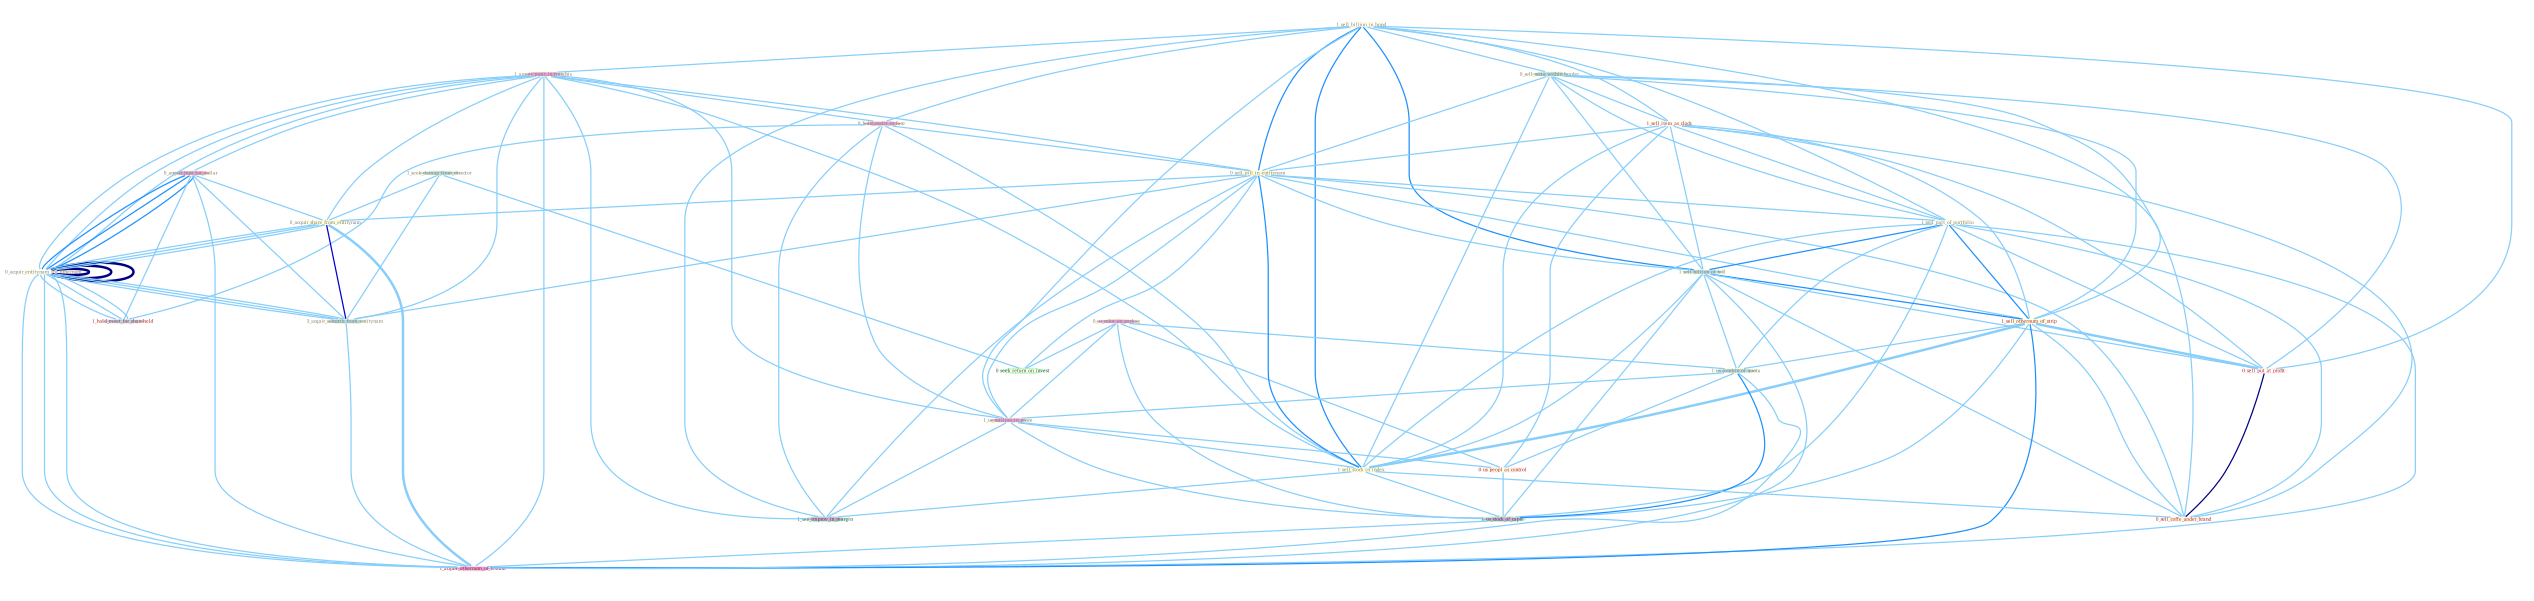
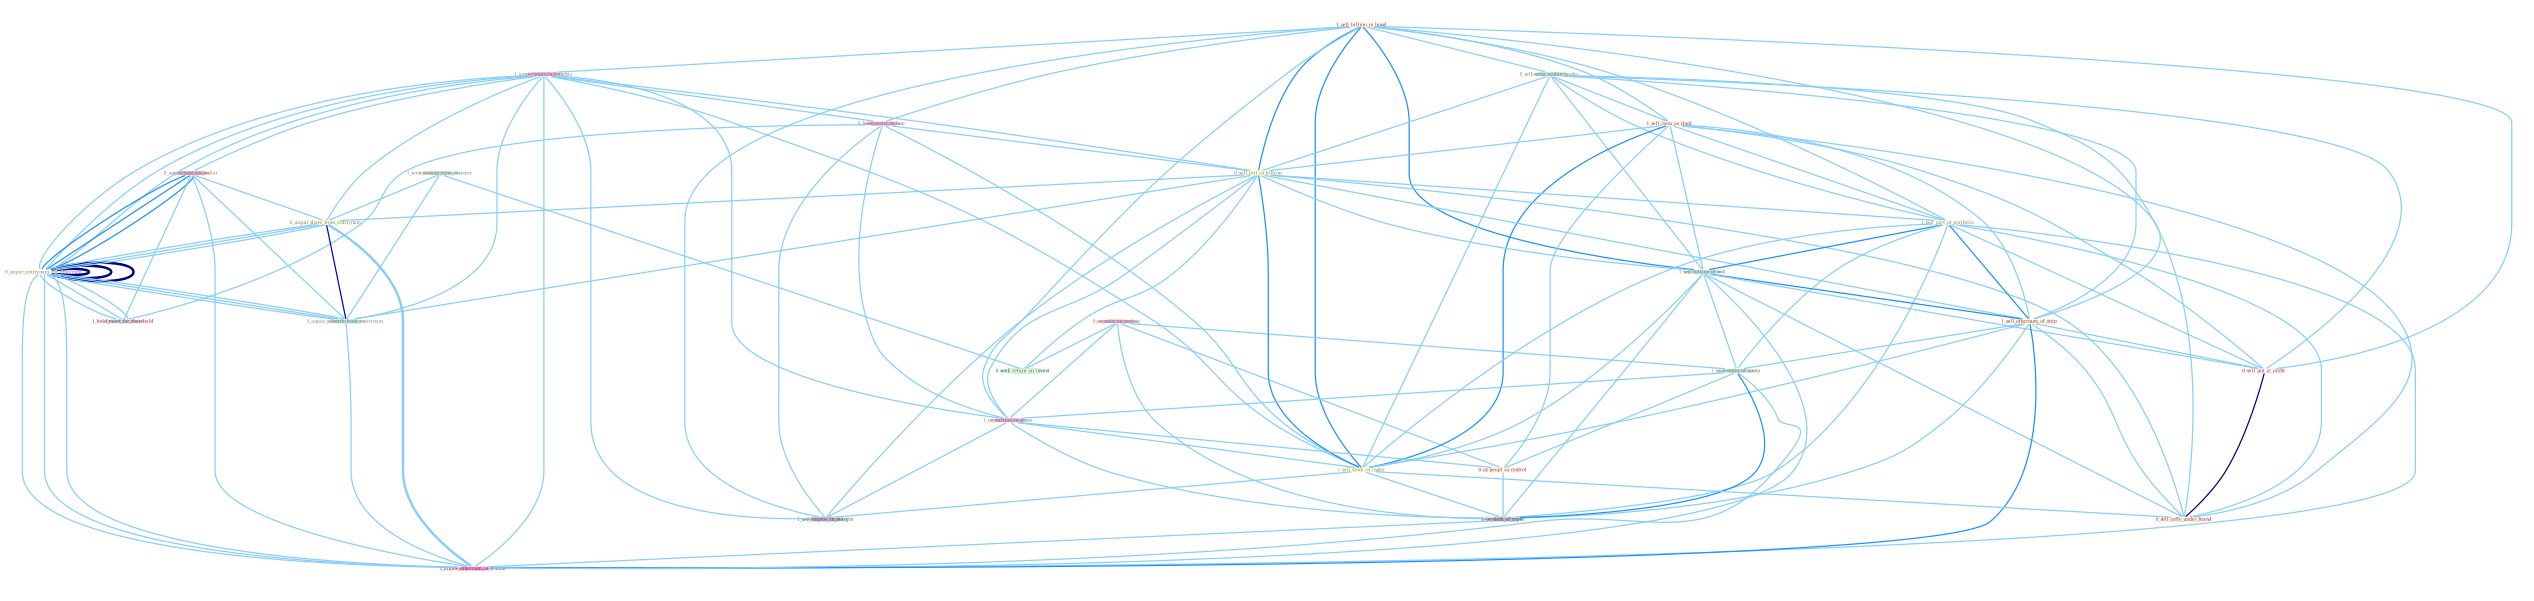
(1362, 25) -> (1362, 25)
(1258, 173) -> (1258, 173)
(1503, 294) -> (1503, 294)
(2147, 346) -> (2147, 346)
(1699, 404) -> (1699, 404)
